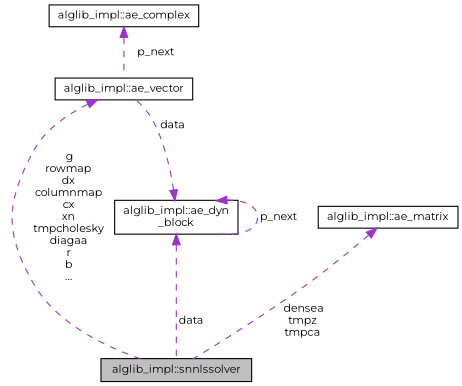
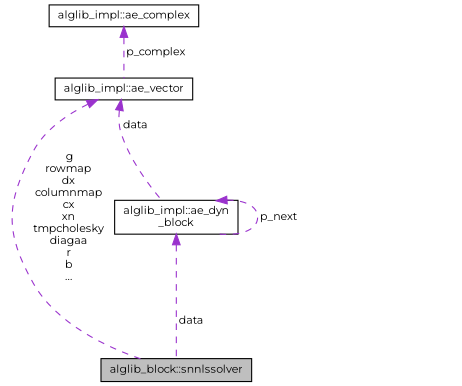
(155, 52) -> (155, 52)
(162, 141) -> (133, 159)
(388, 217) -> none
(176, 370) -> (176, 370)
